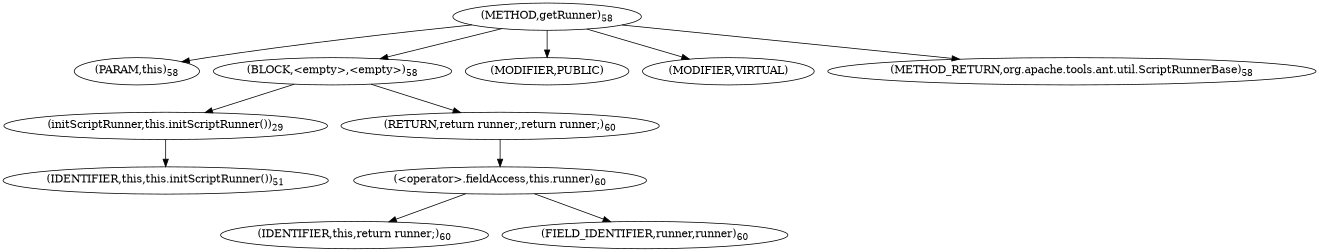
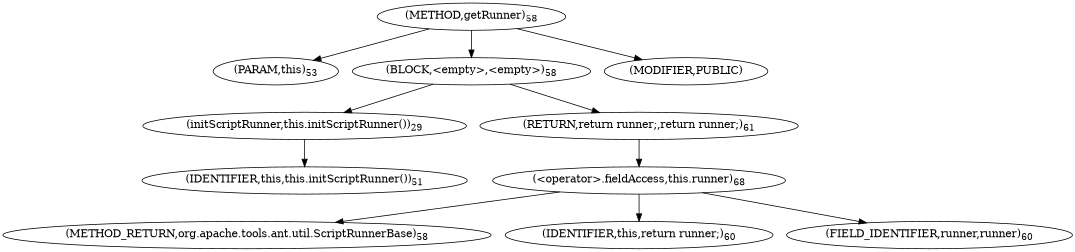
(787, 42) -> (451, 207)
(173, 70) -> (312, 70)
(728, 71) -> none
(610, 125) -> (749, 125)
(601, 179) -> (740, 179)
